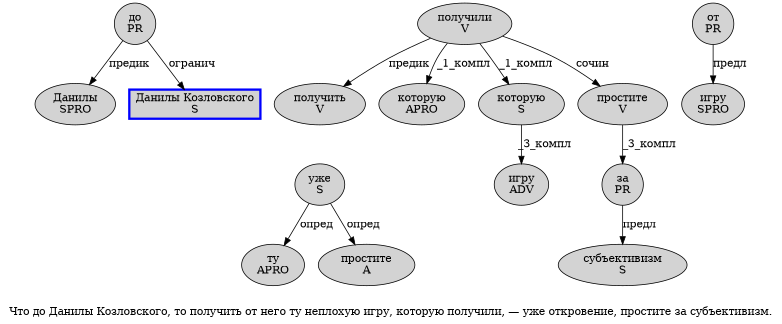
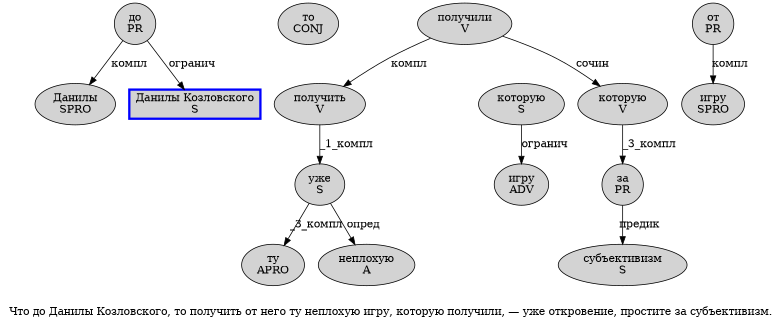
none -> (308, 24)
(492, 60) -> none
(129, 64) -> (129, 64)
(409, 64) -> (409, 64)
(730, 64) -> (730, 64)
(422, 104) -> none
(623, 104) -> (623, 104)
none -> (320, 140)
(545, 144) -> (545, 144)
(316, 225) -> (316, 225)
(640, 225) -> (640, 225)
(367, 265) -> (367, 265)
